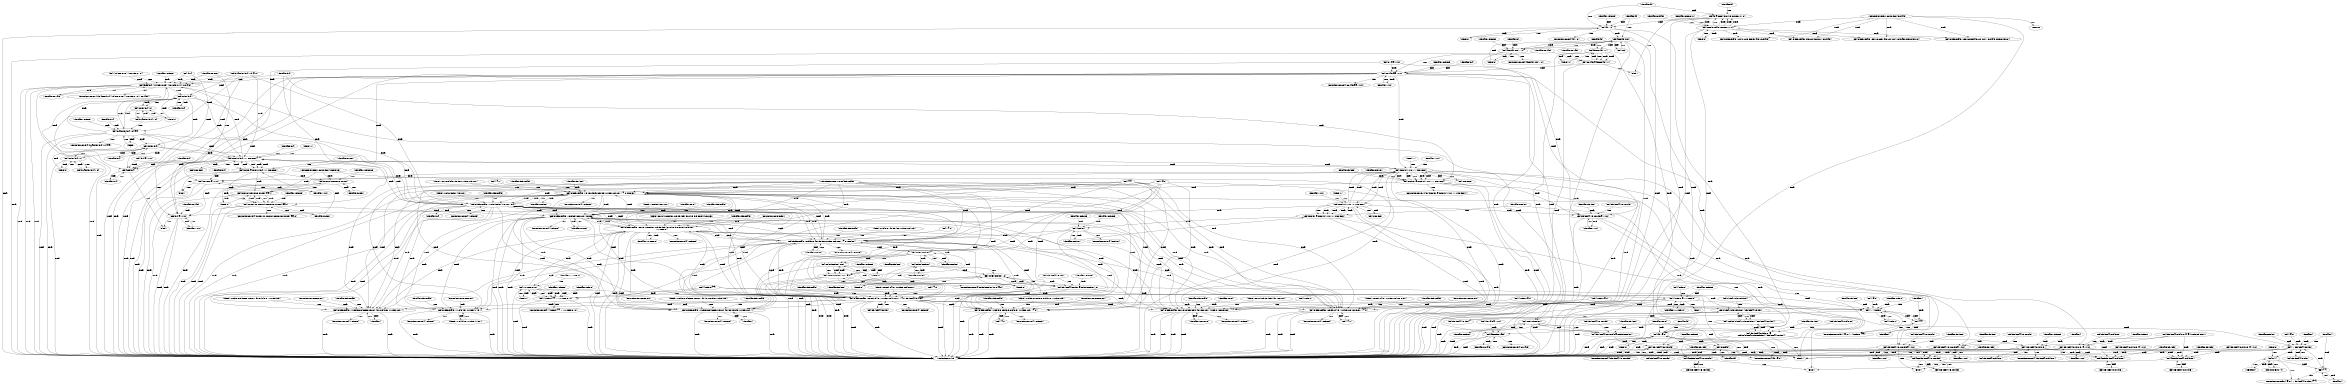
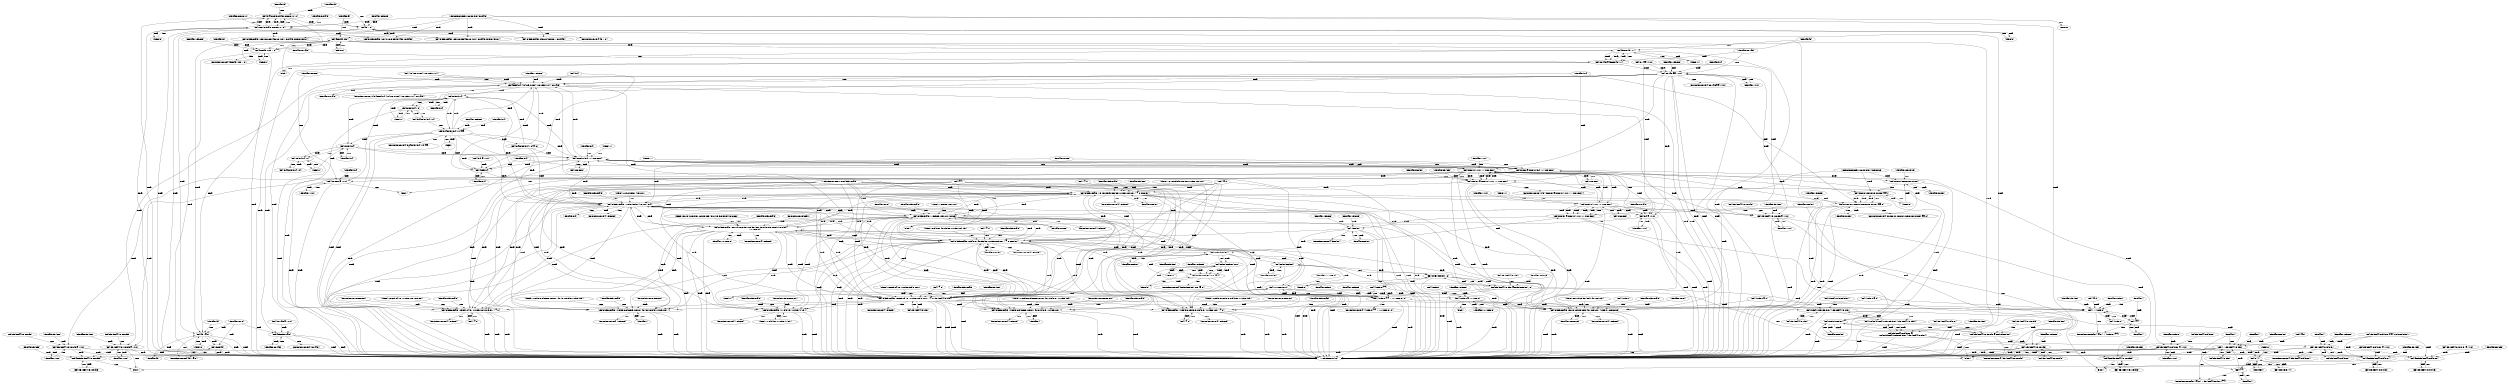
(1727, 16) -> (280, 16)
(196, 110) -> (490, 138)
(1292, 294) -> (1746, 308)
(2287, 367) -> (2201, 359)
